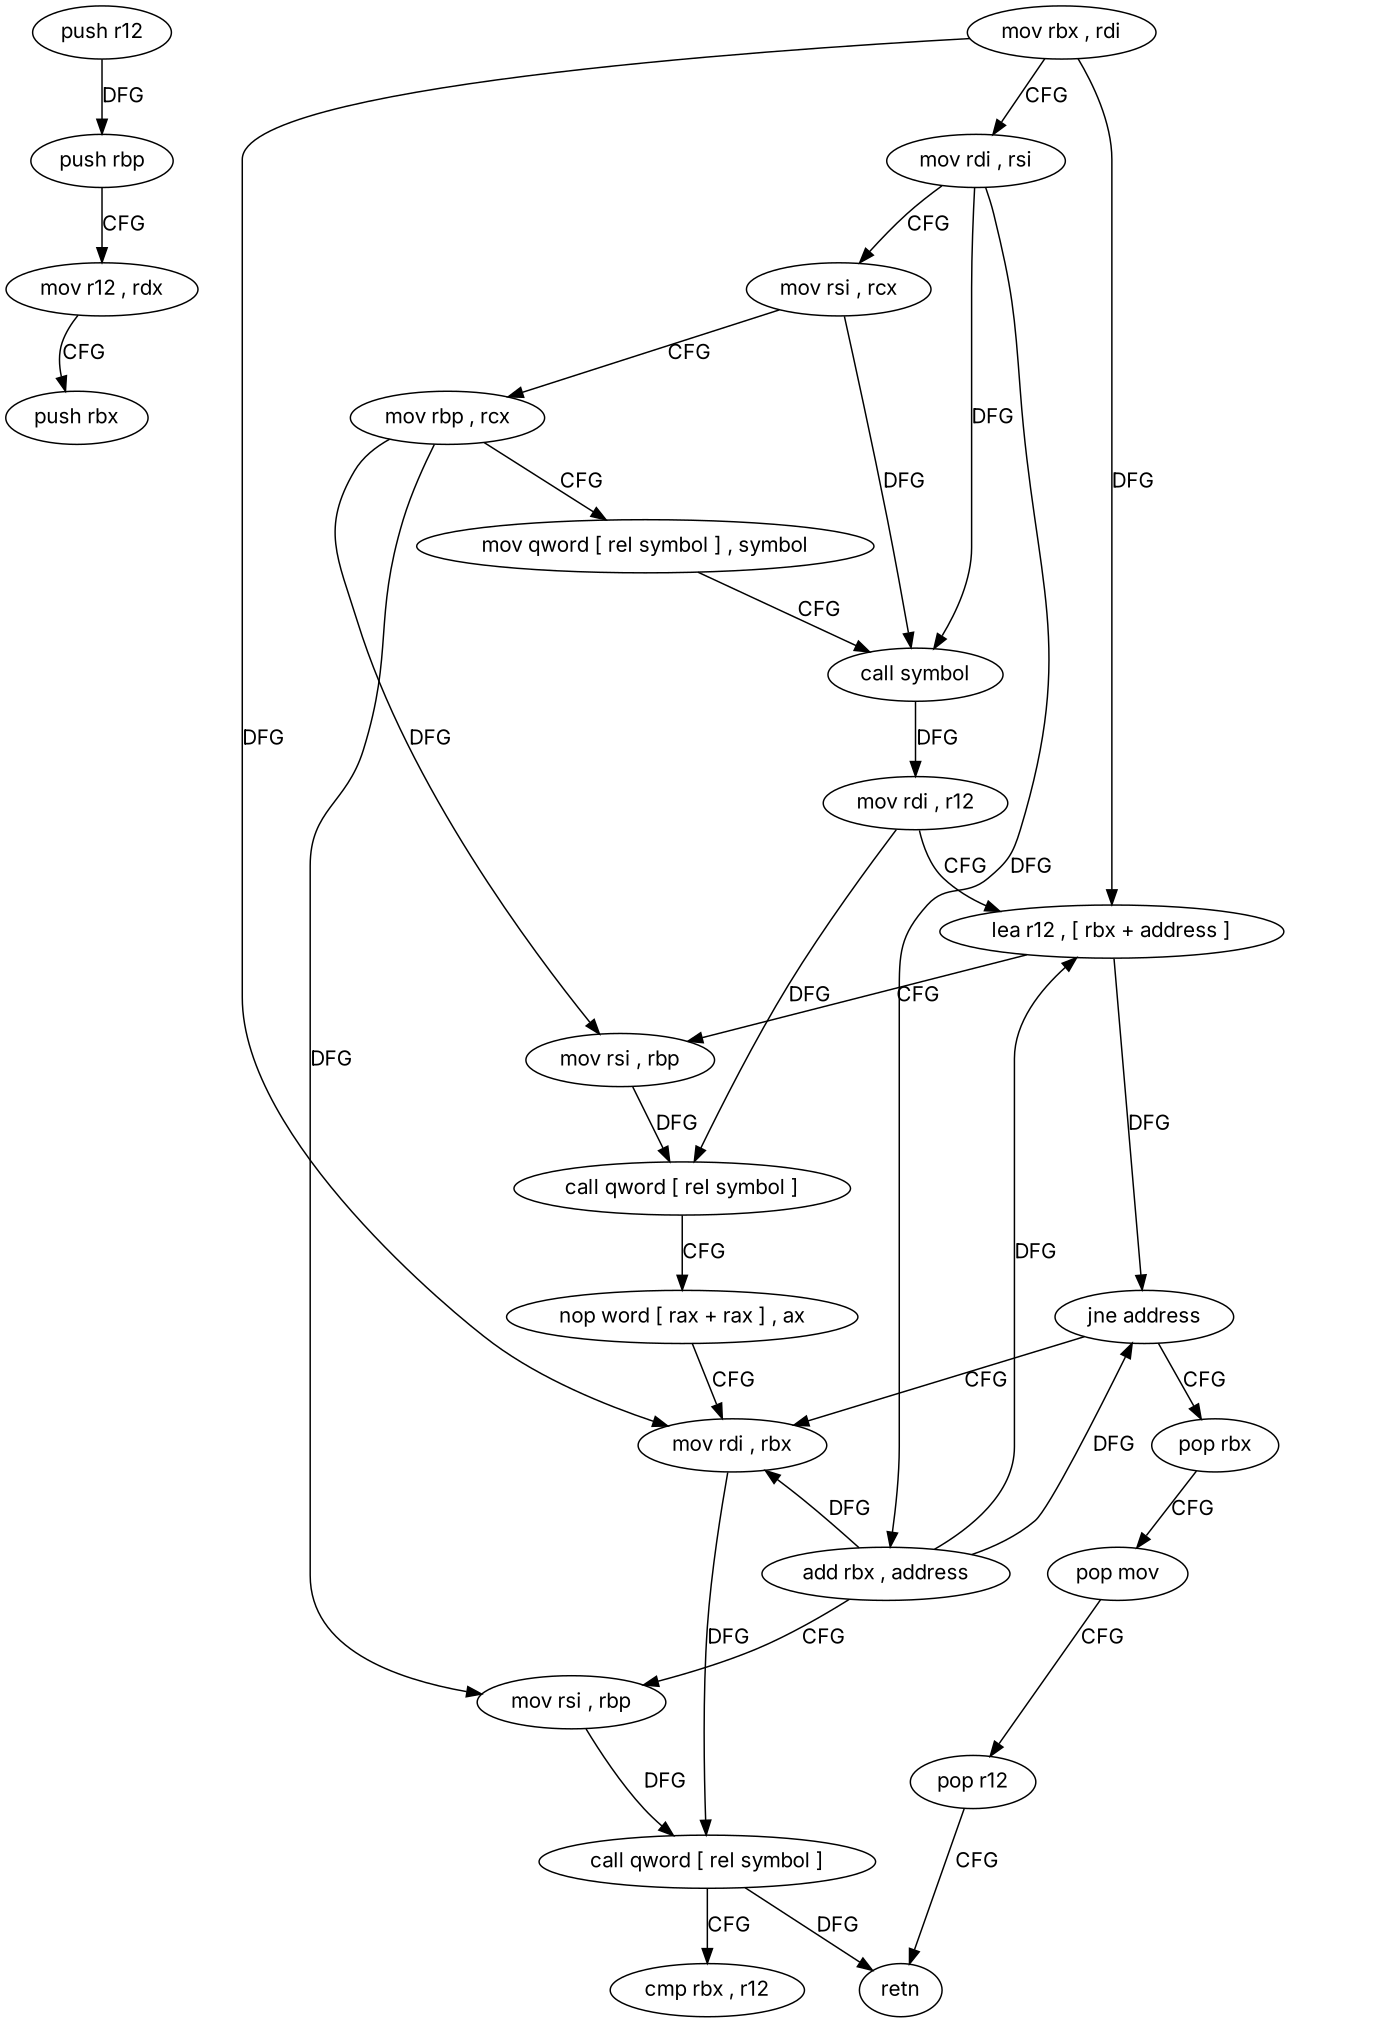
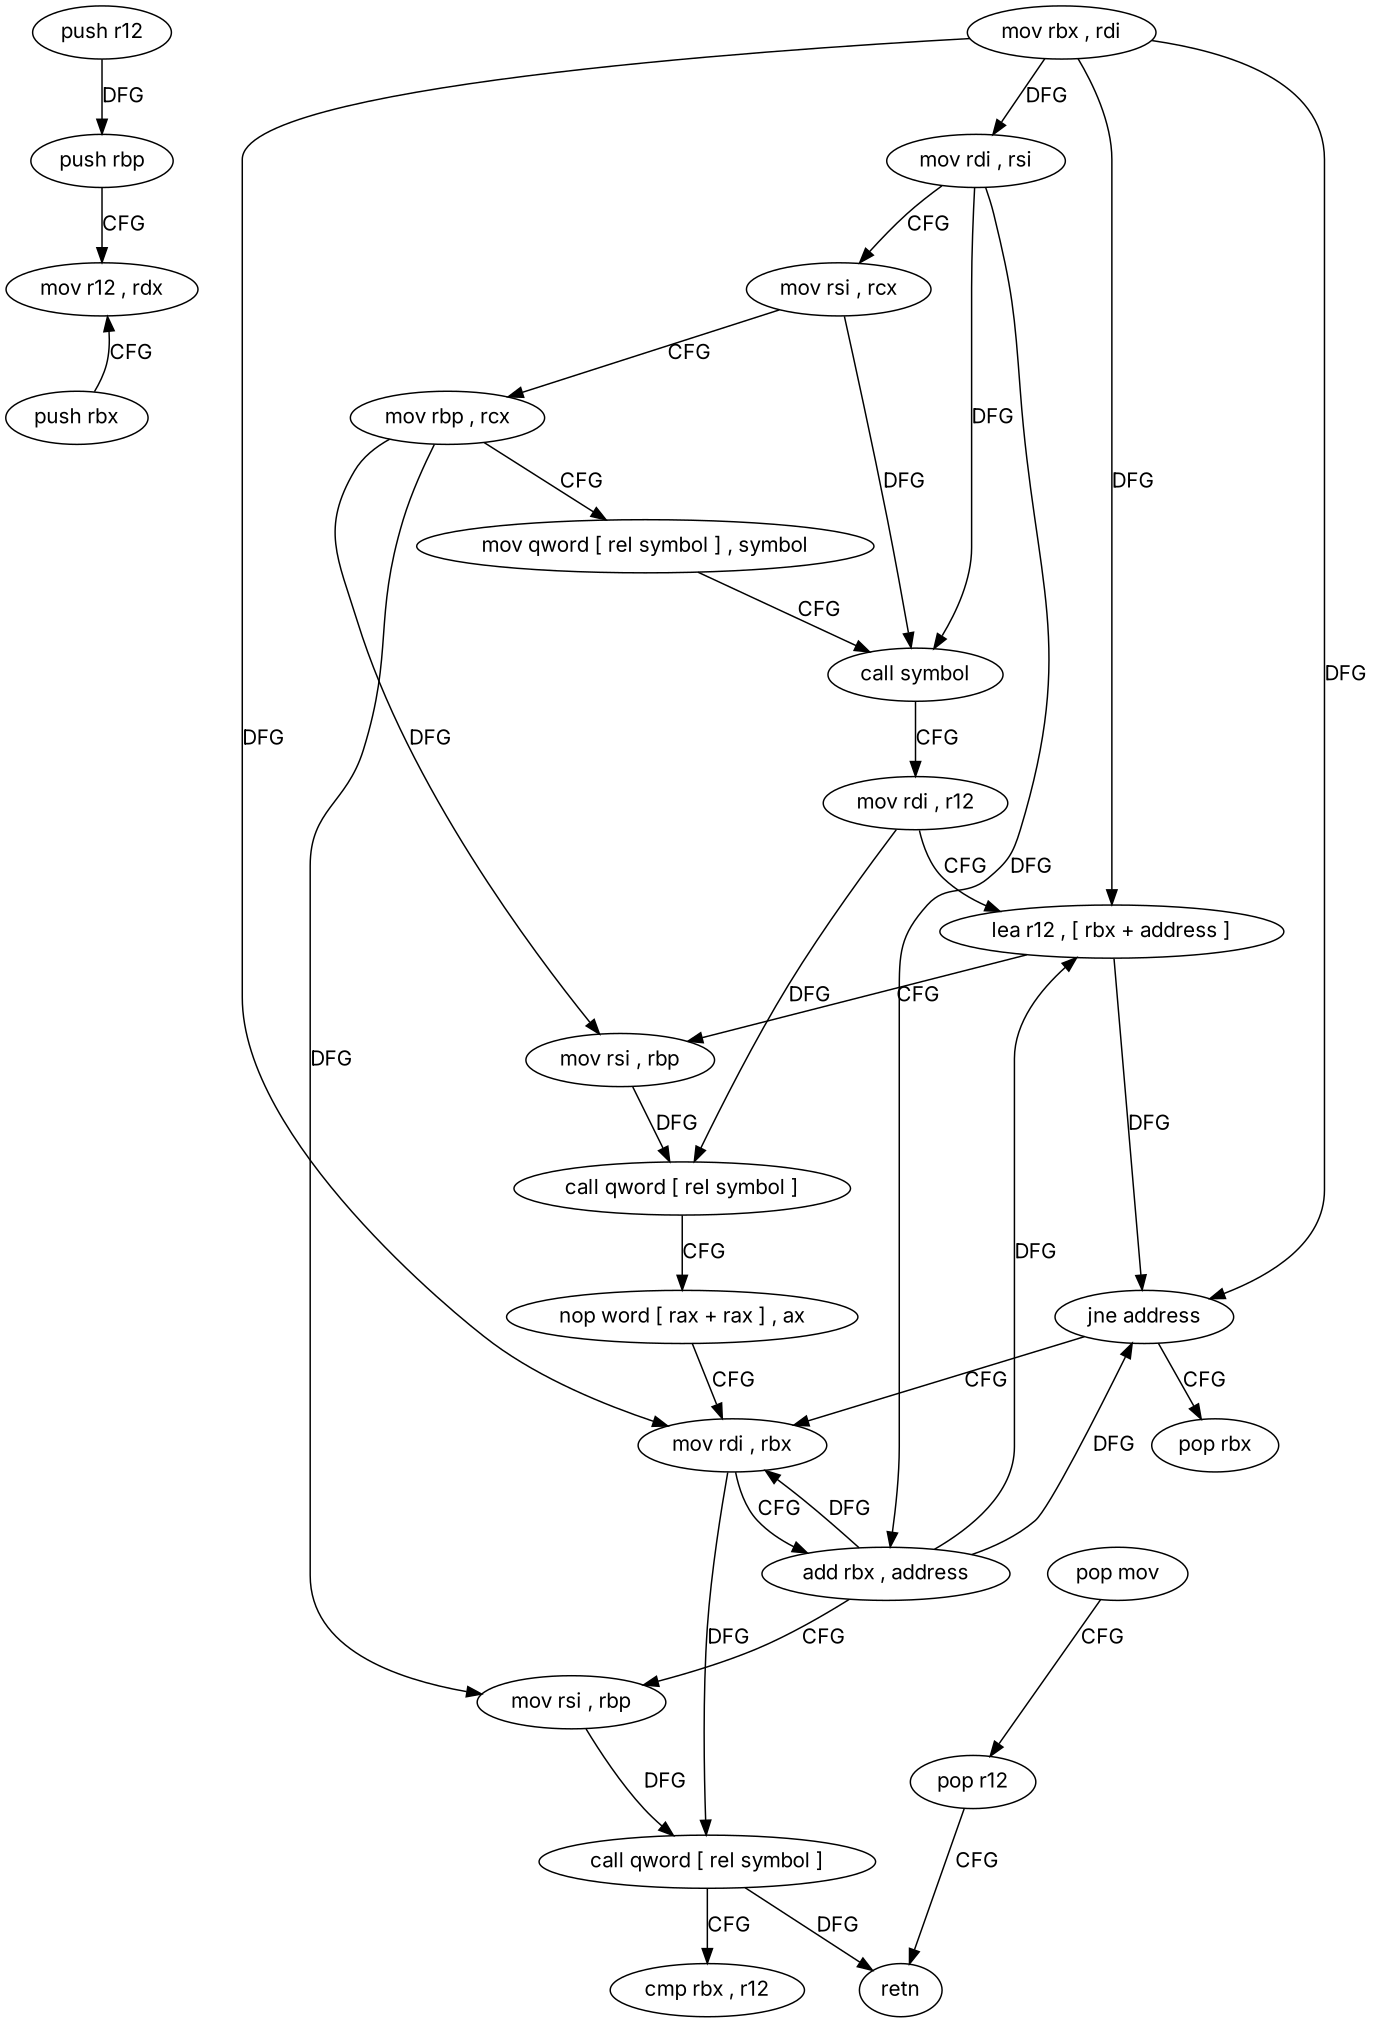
(1047, 97) -> (1047, 97)
(62, 344) -> (107, 363)
none -> (1324, 637)
(938, 739) -> (938, 739)
(1171, 1503) -> none
none -> (755, 1517)
